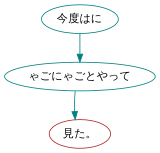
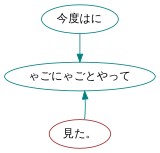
(75, 101) -> (85, 109)
